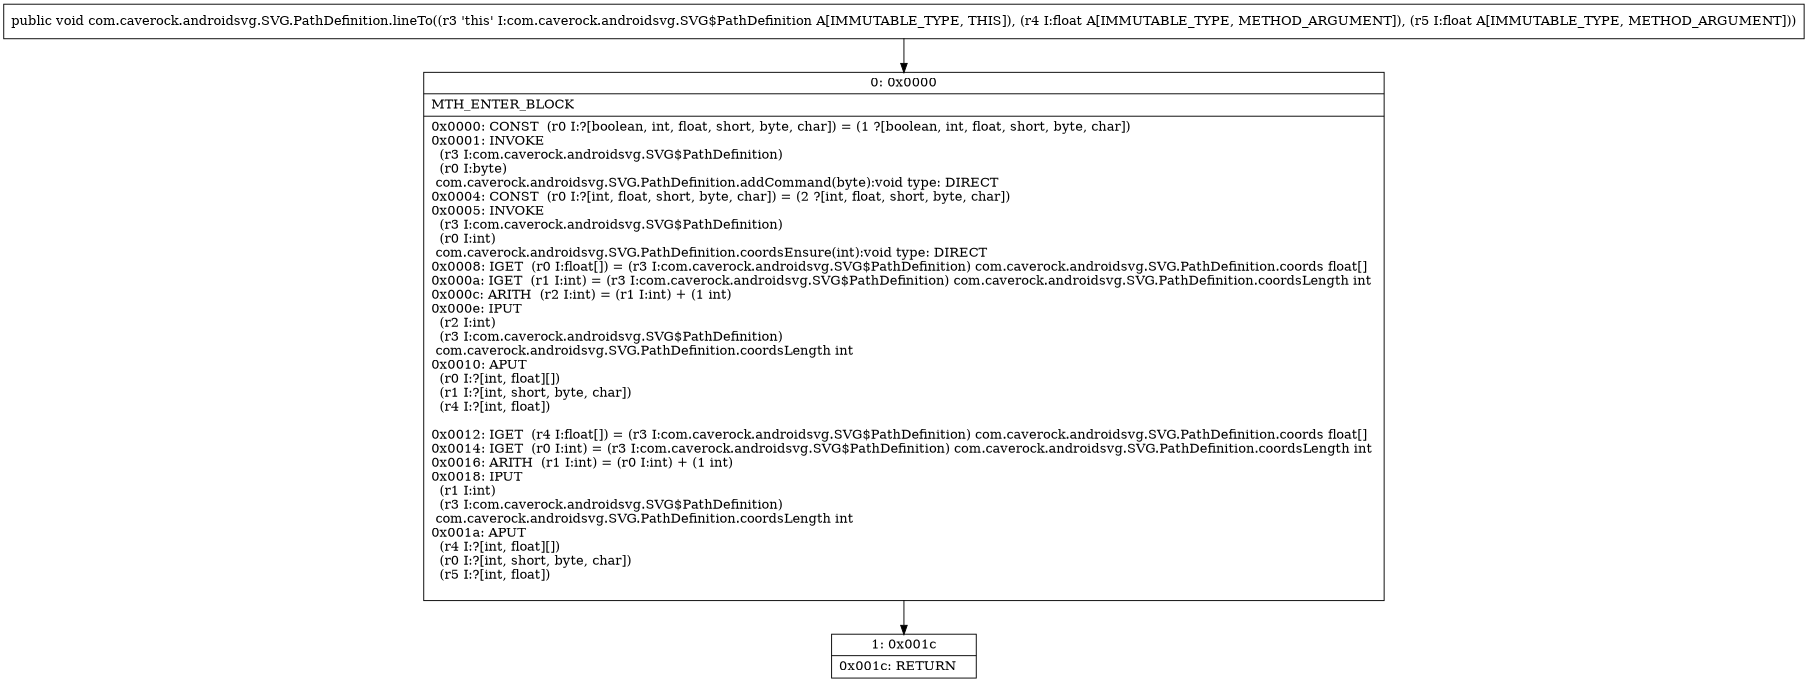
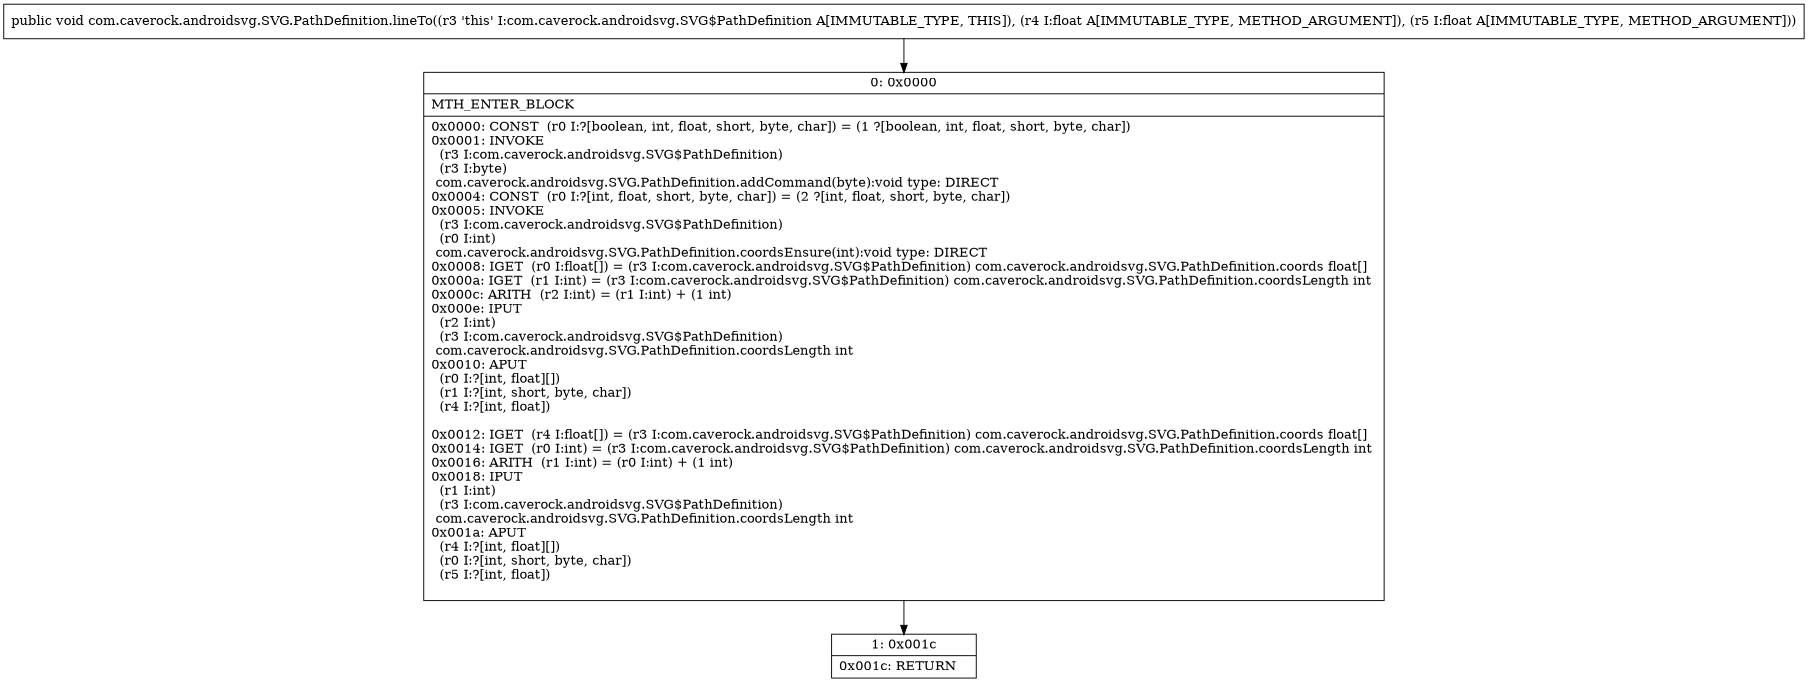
(469, 169) -> (469, 169)
